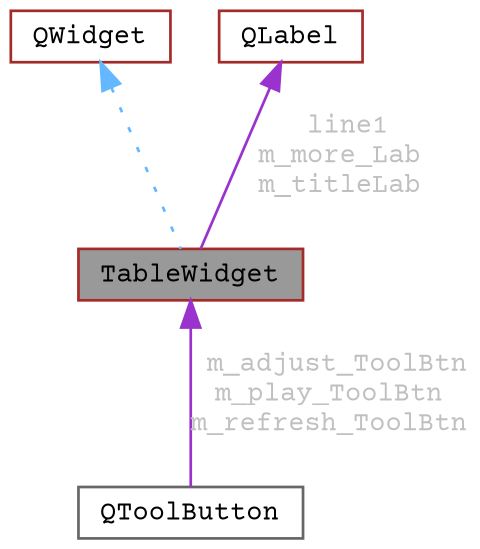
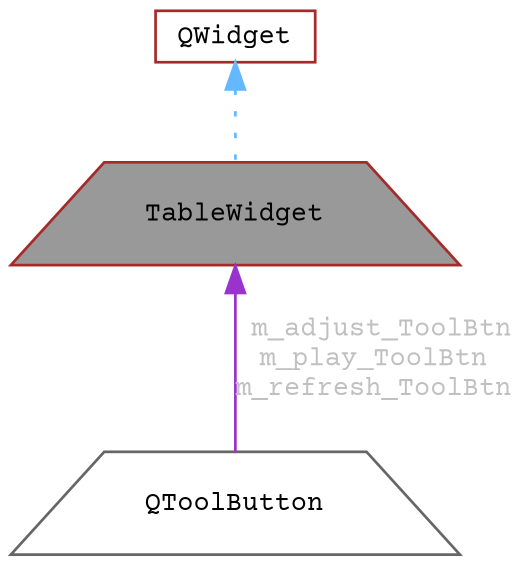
(291, 37) -> none
(191, 275) -> (235, 214)
(191, 513) -> (235, 503)
